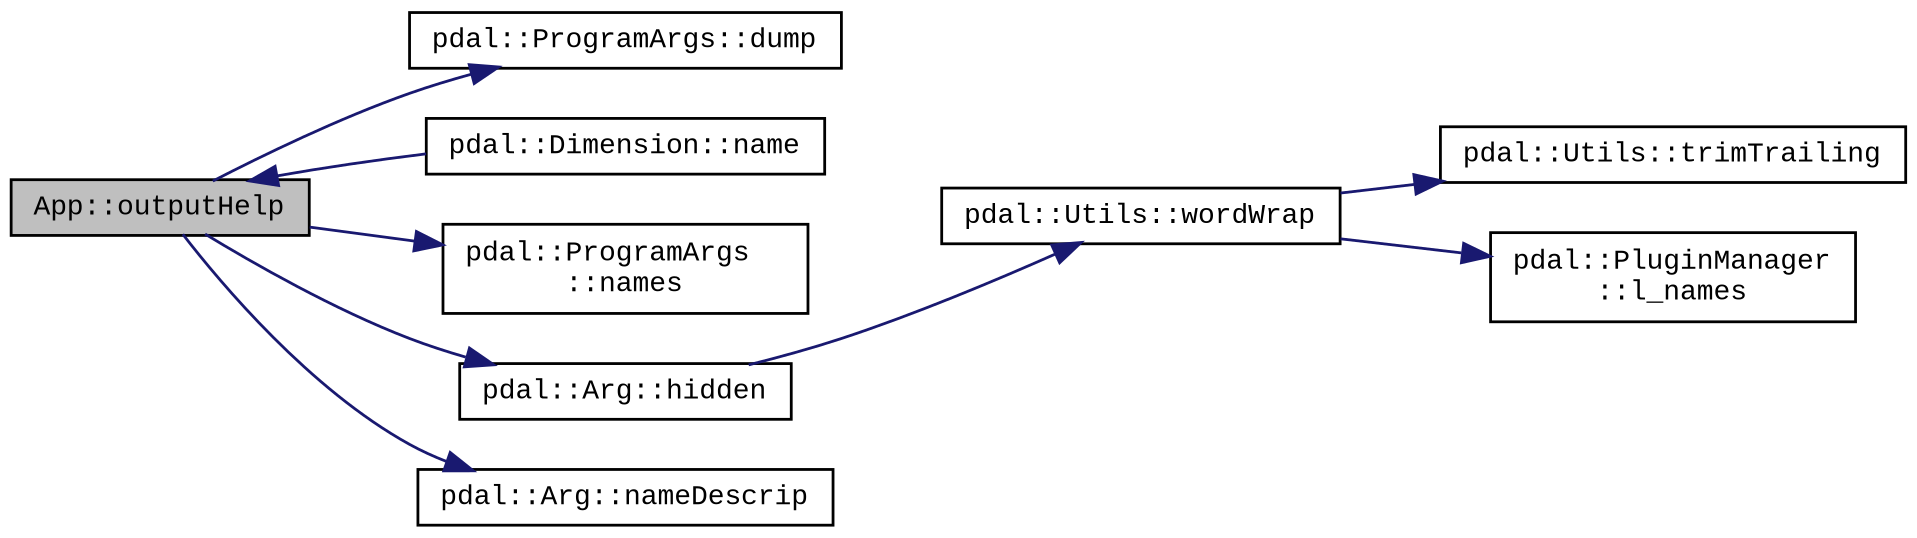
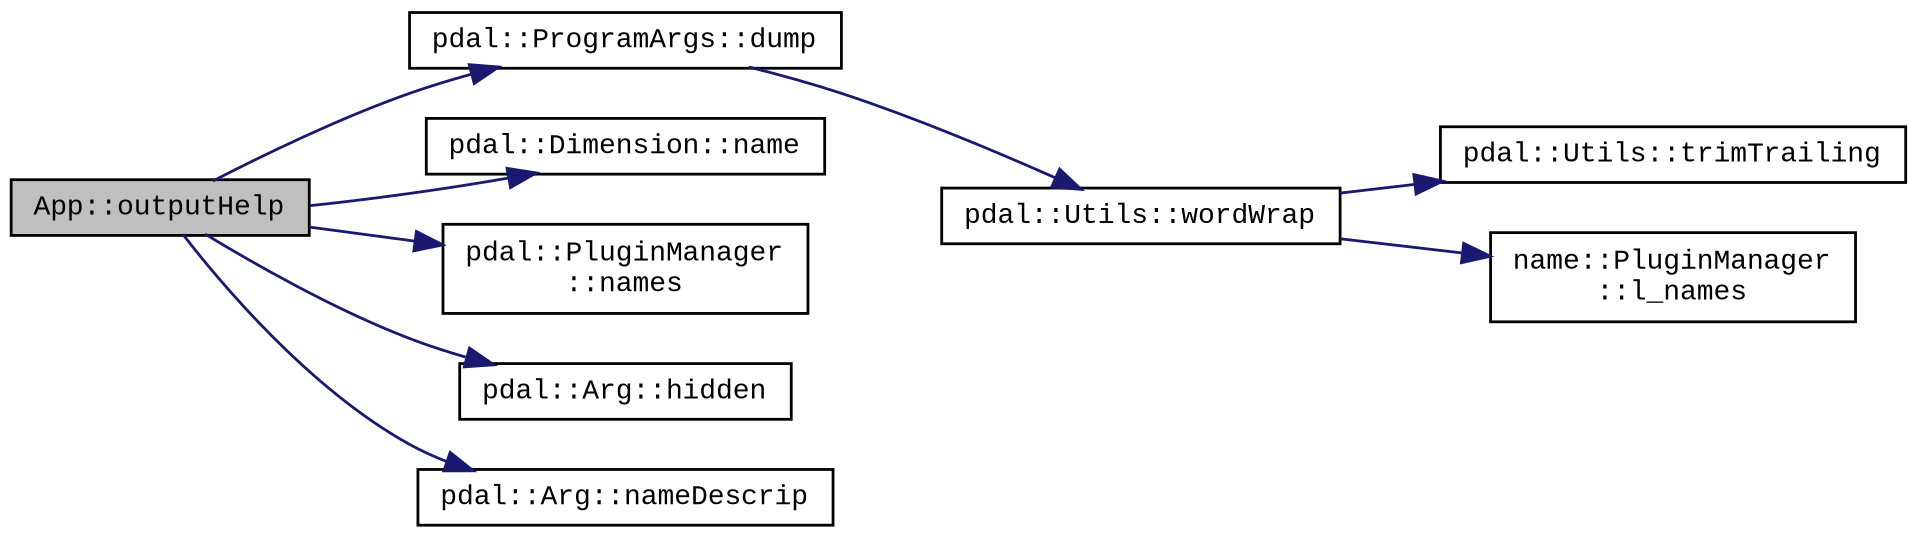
(352, 164) -> (409, 193)
(625, 269) -> (625, 269)
(1673, 277) -> (1673, 277)
(904, 316) -> (904, 116)
